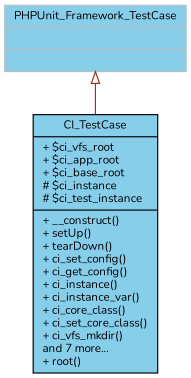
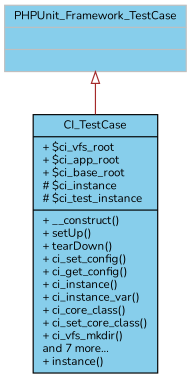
(62, 361) -> (73, 361)
